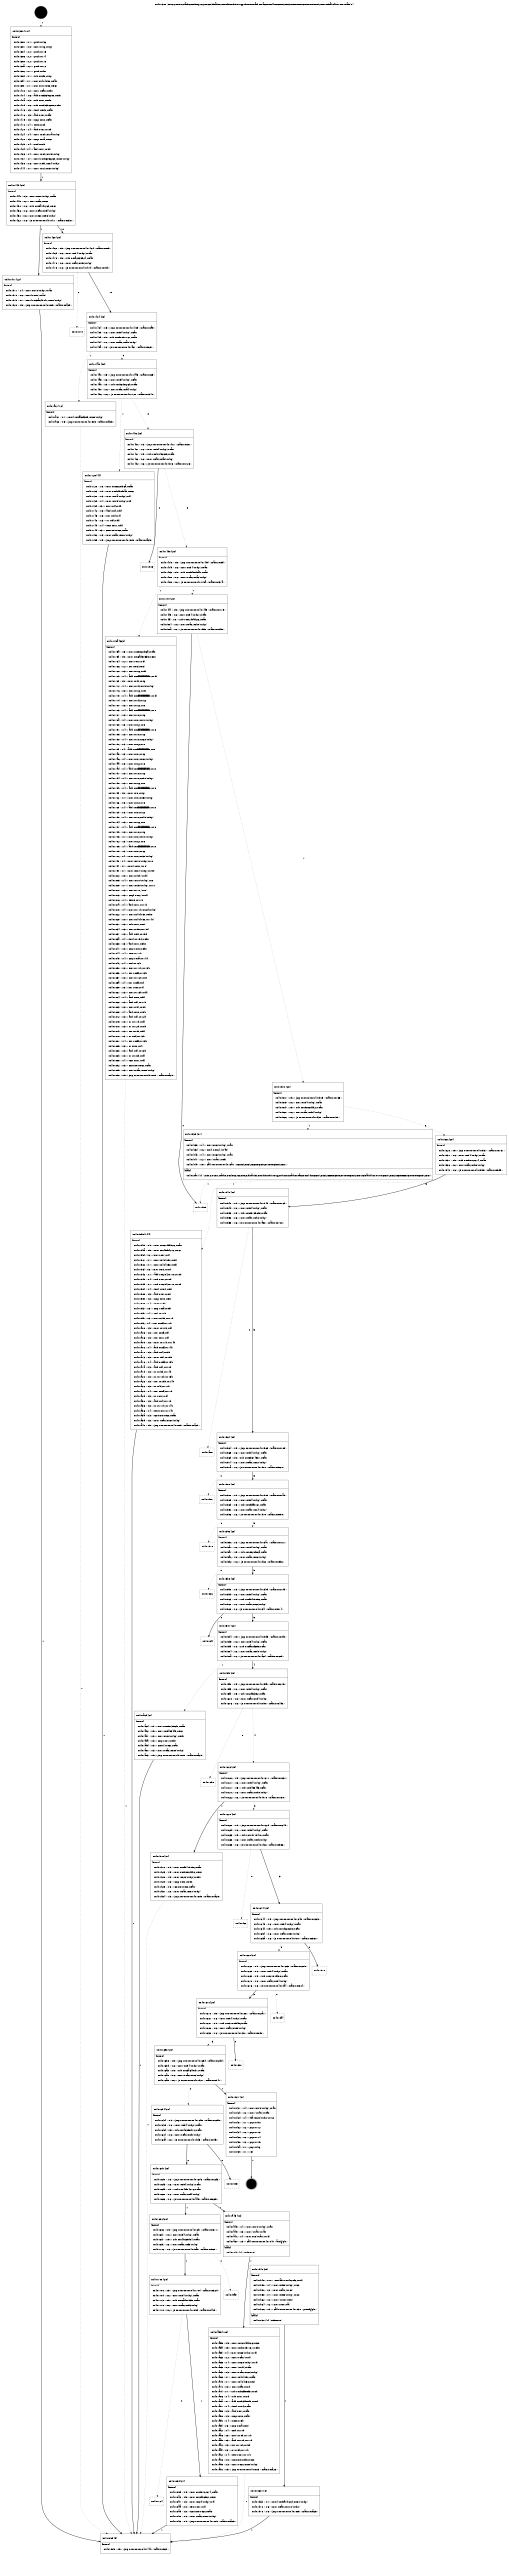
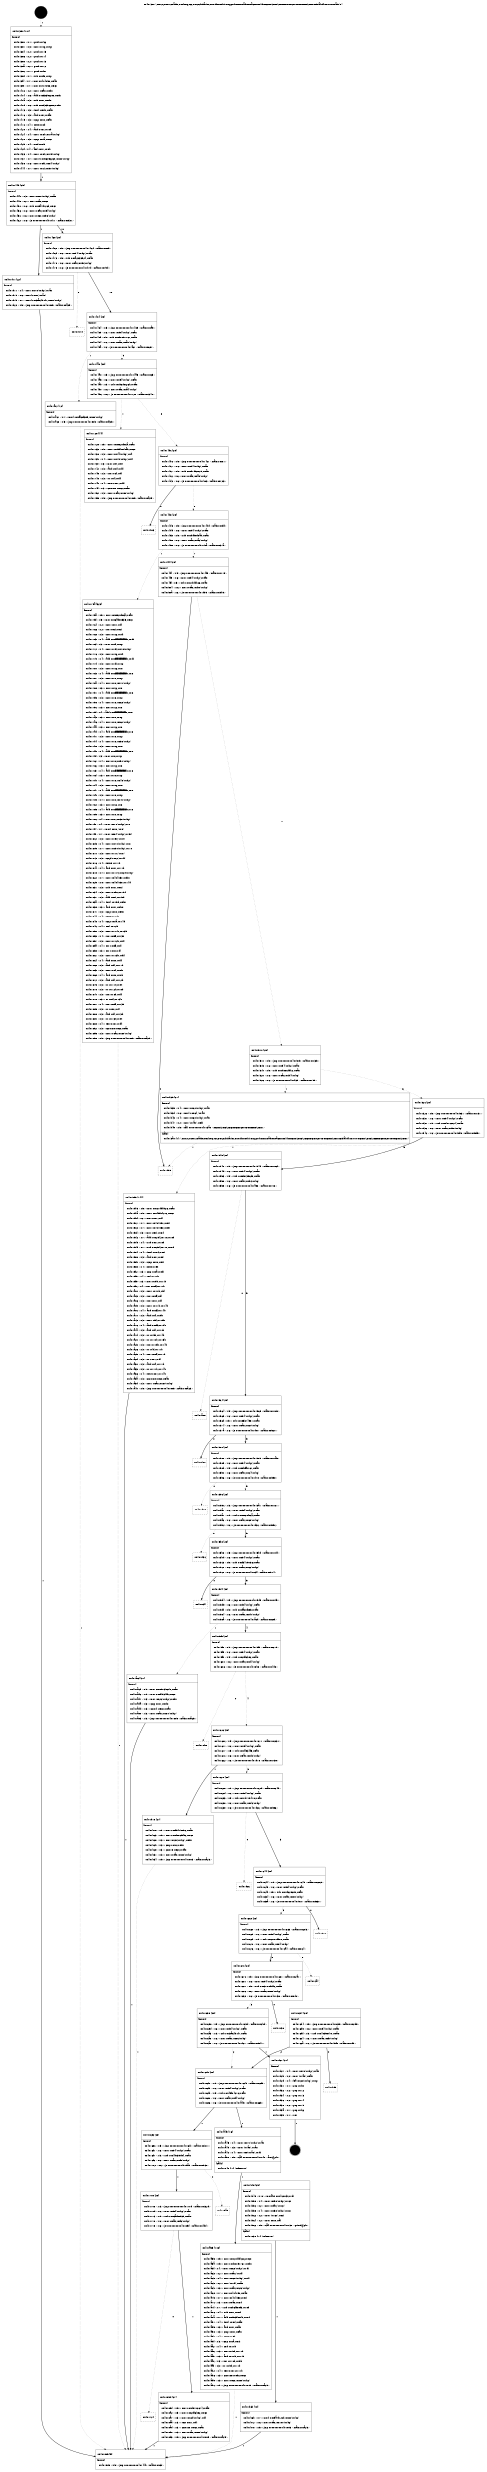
(214, 1482) -> (207, 1445)
(103, 1541) -> none
(189, 2094) -> (232, 2057)
